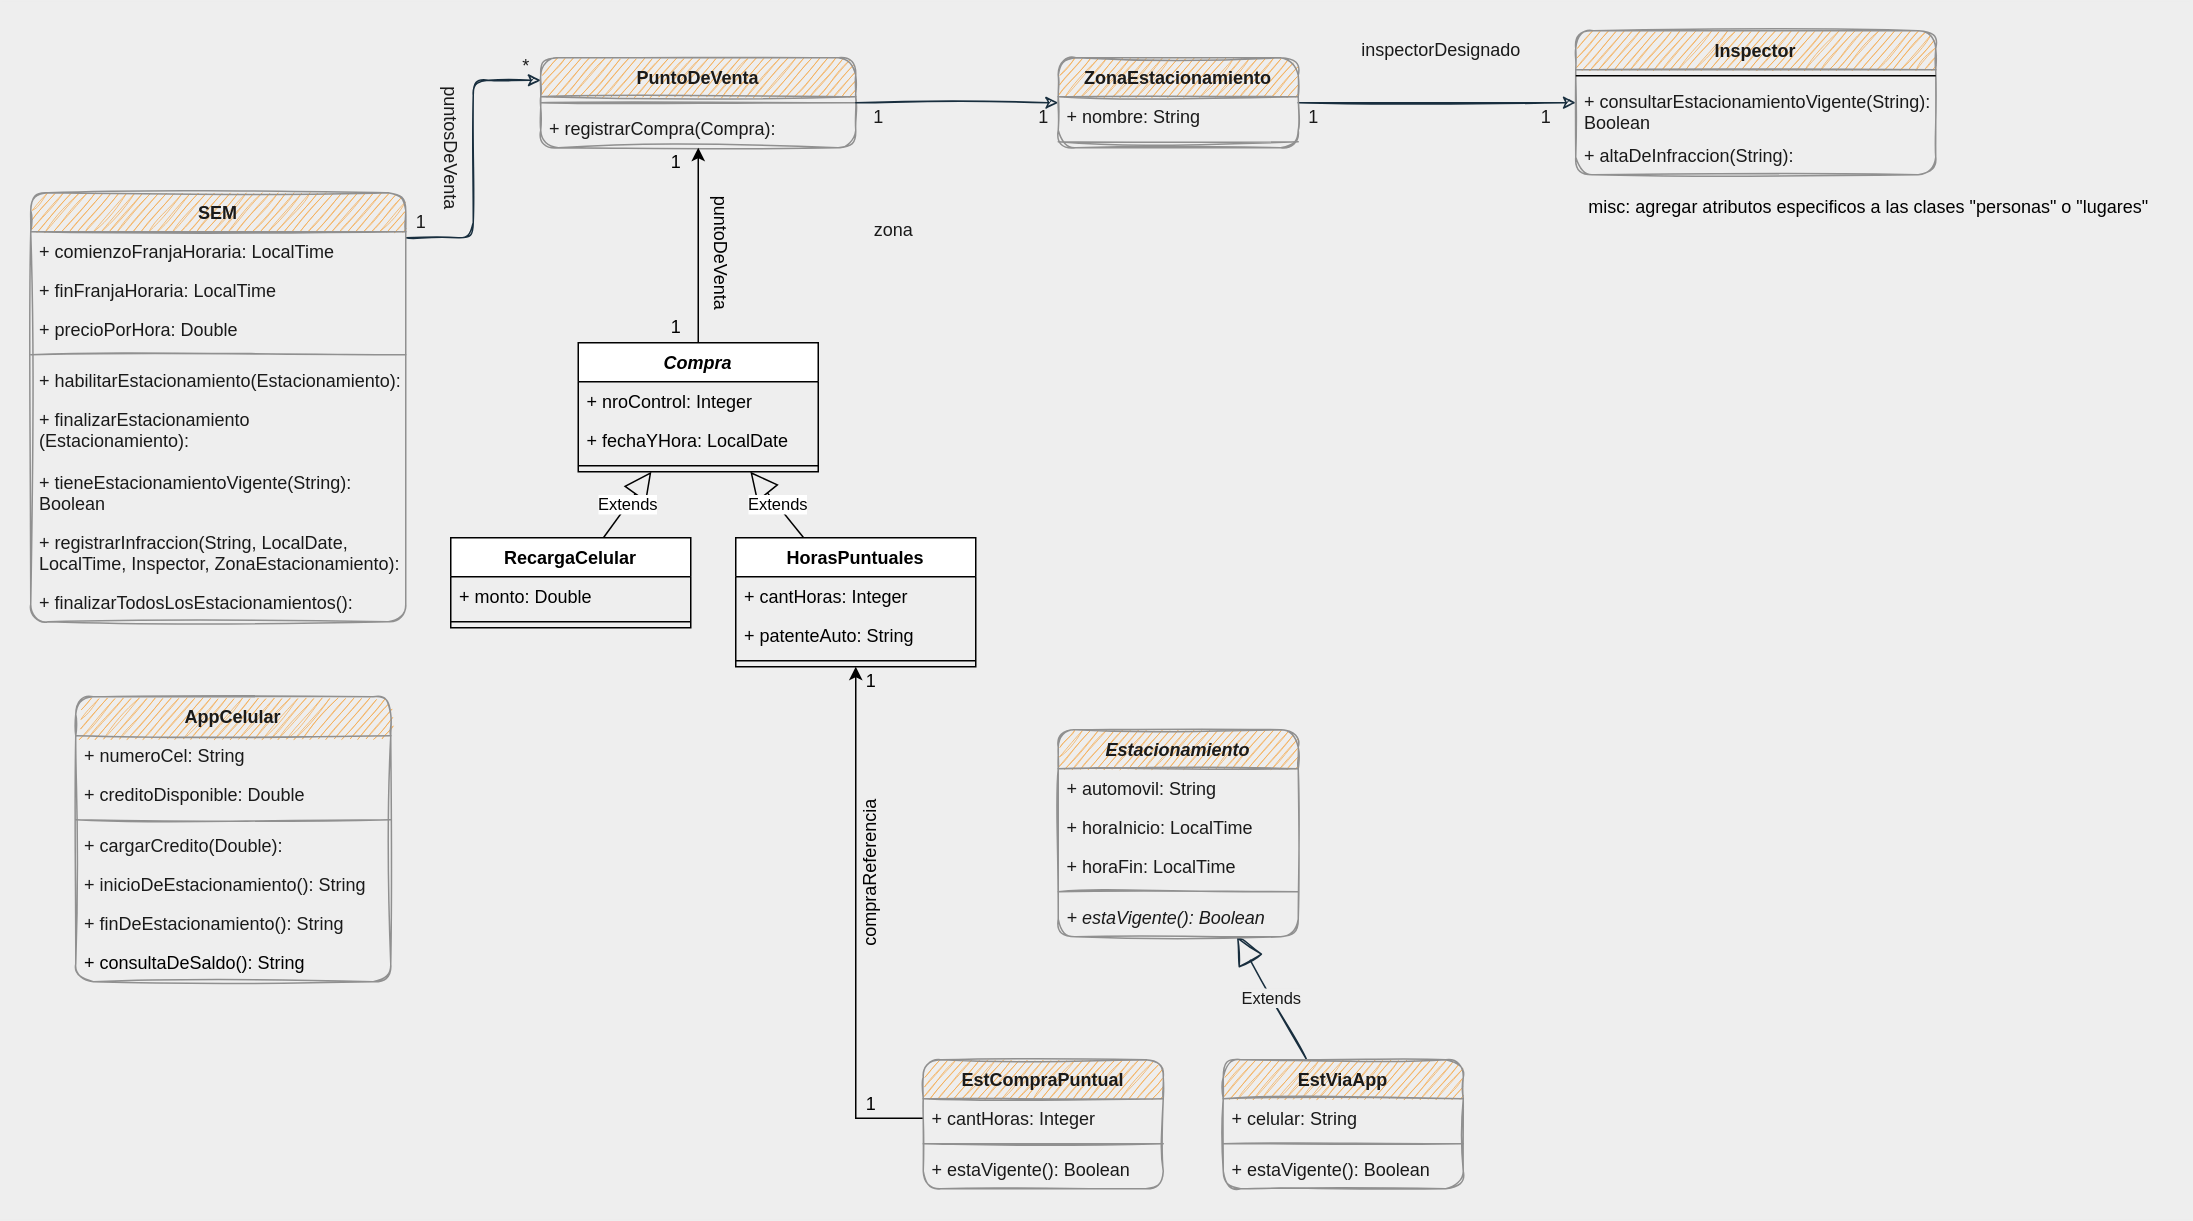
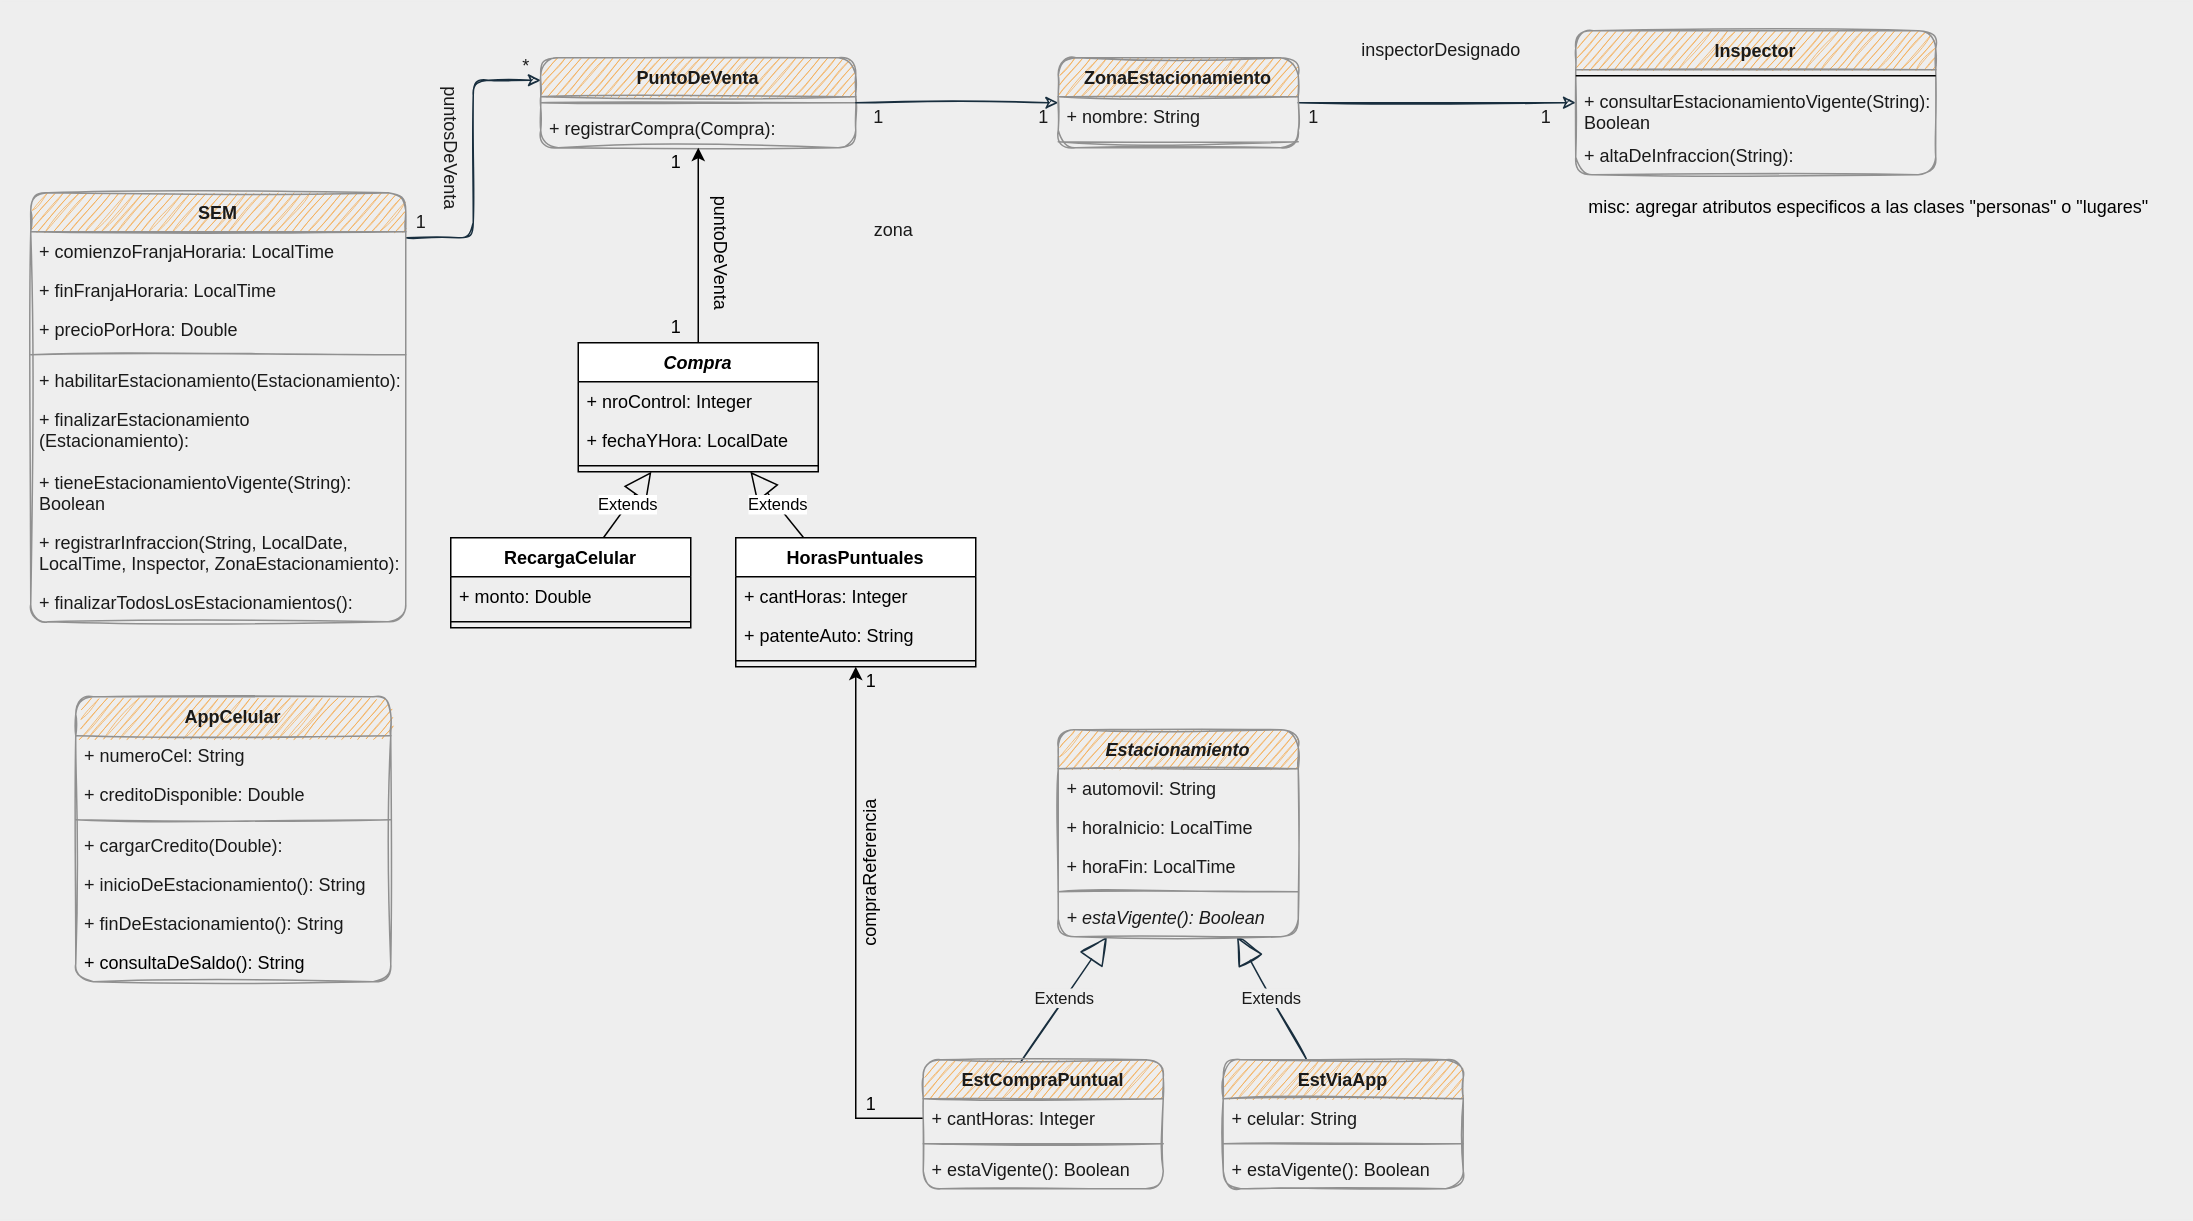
none -> (1056, 1011)
